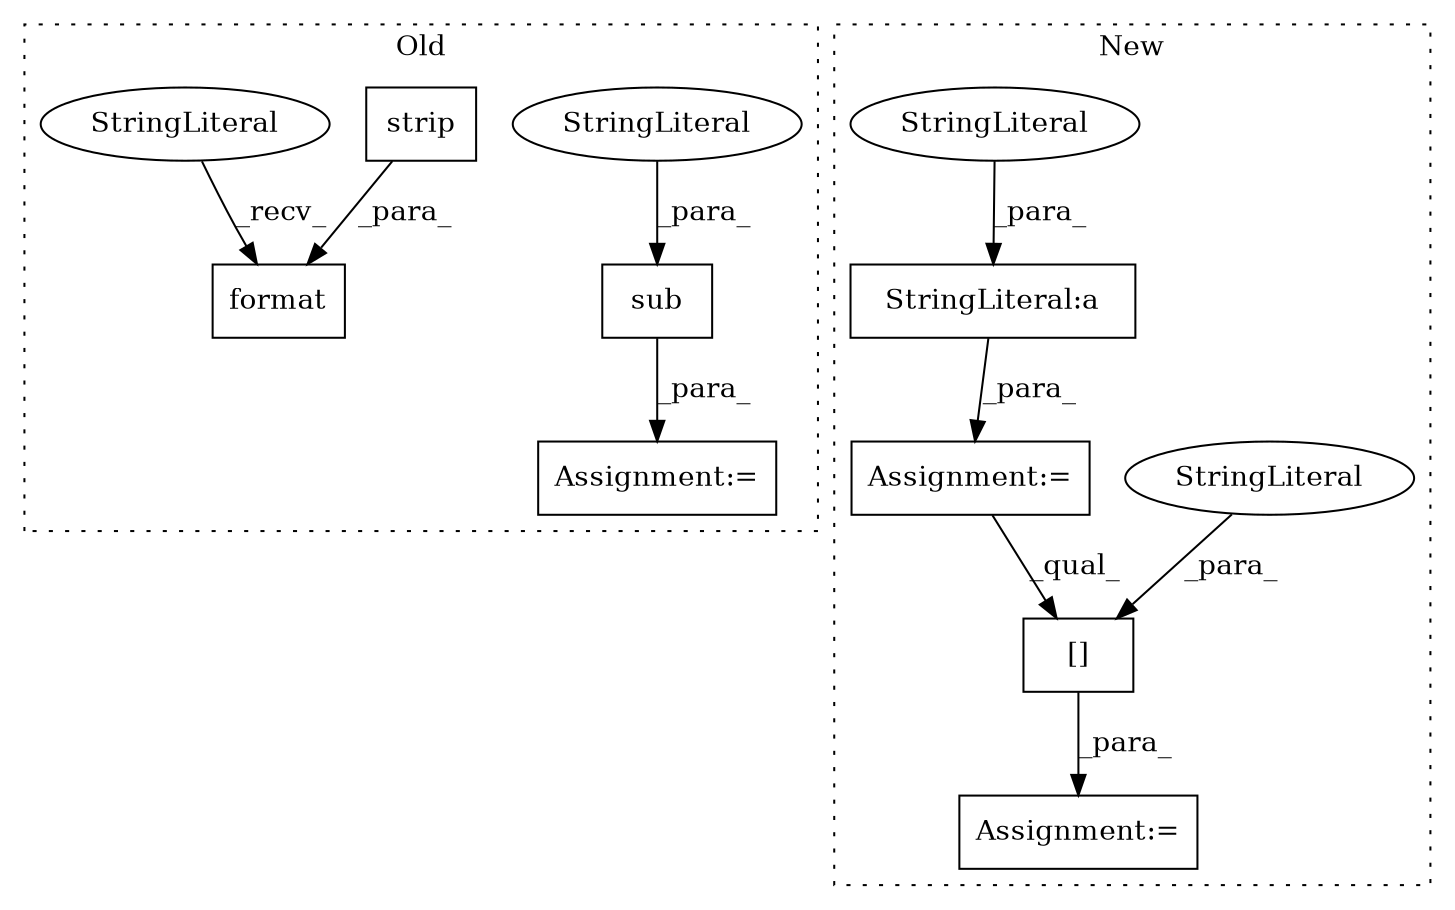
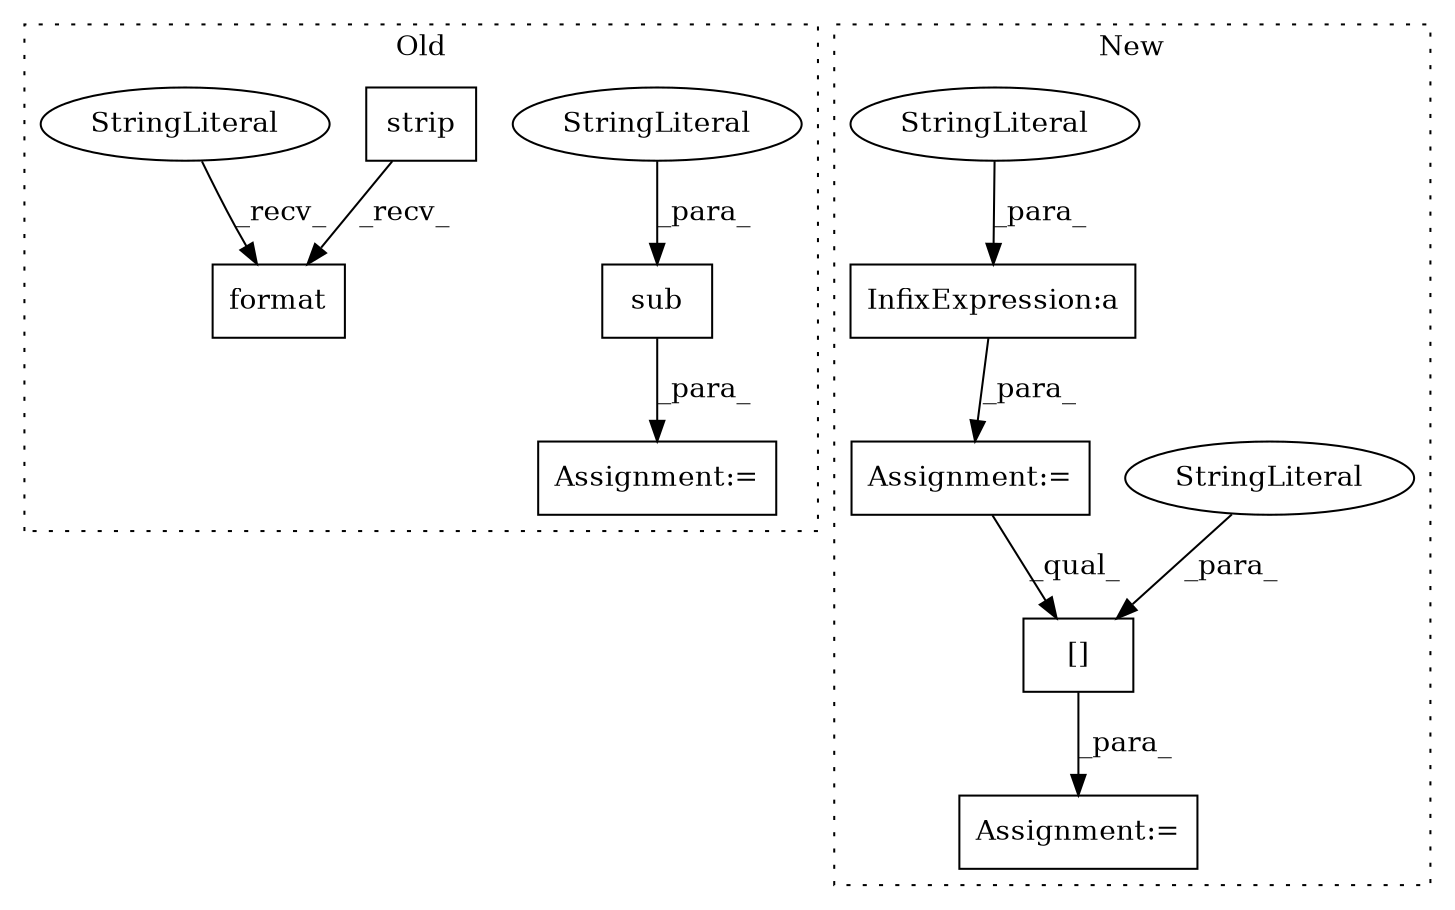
(405, 213) -> (405, 213)
(993, 301) -> (993, 301)
